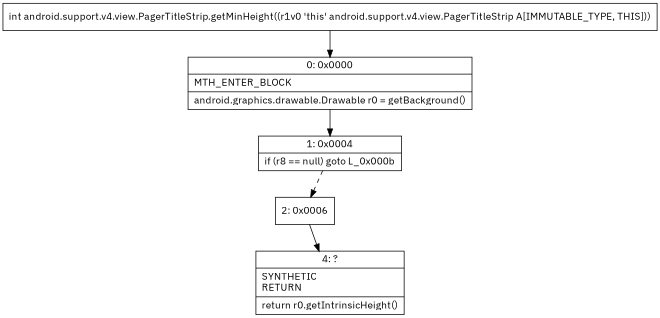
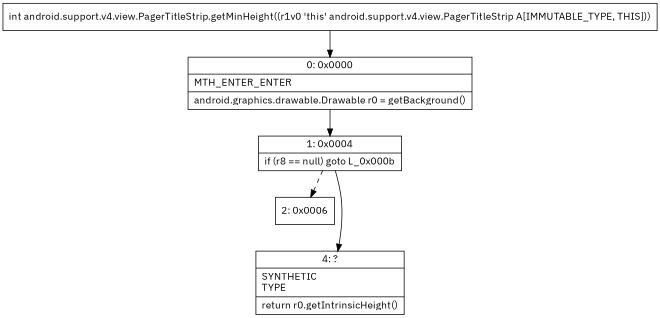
(243, 83) -> (243, 83)
(313, 234) -> (342, 207)
(282, 288) -> (274, 288)
